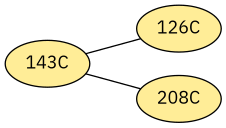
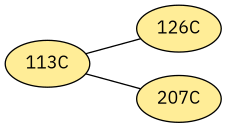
(48, 64) -> (48, 64)
(179, 99) -> (179, 99)
